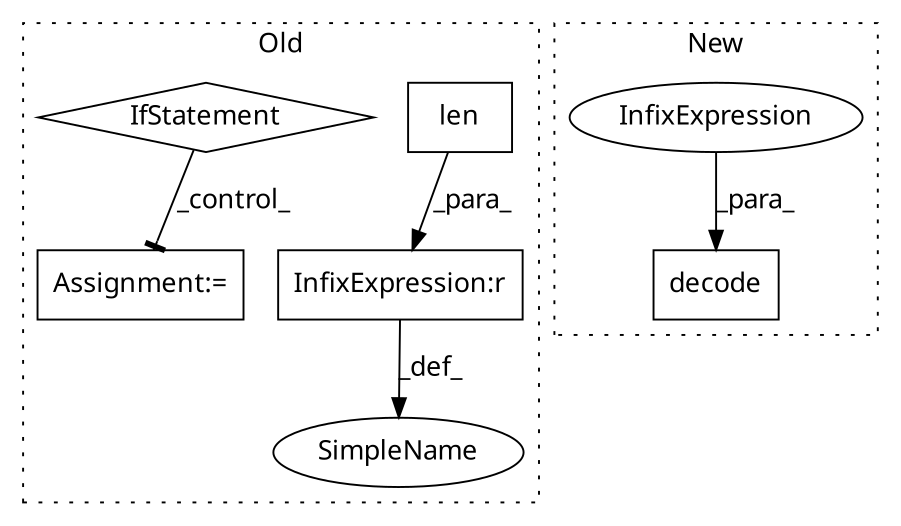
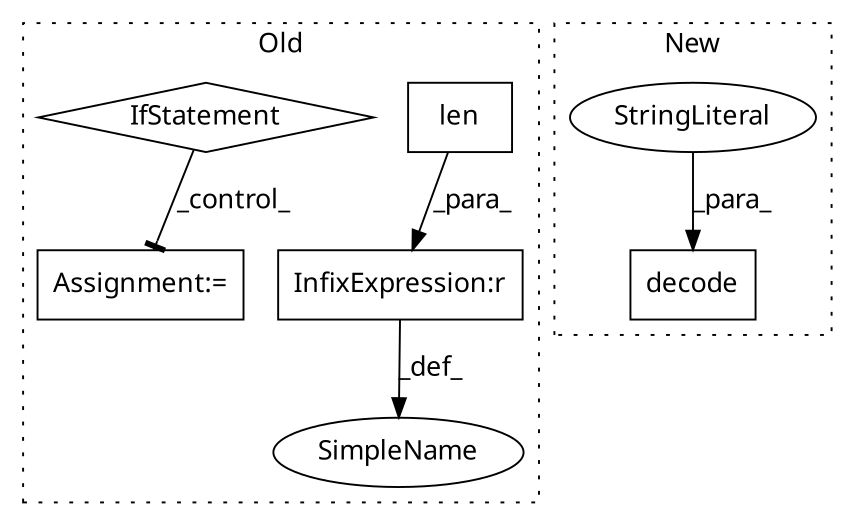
(716, 117) -> (693, 117)
